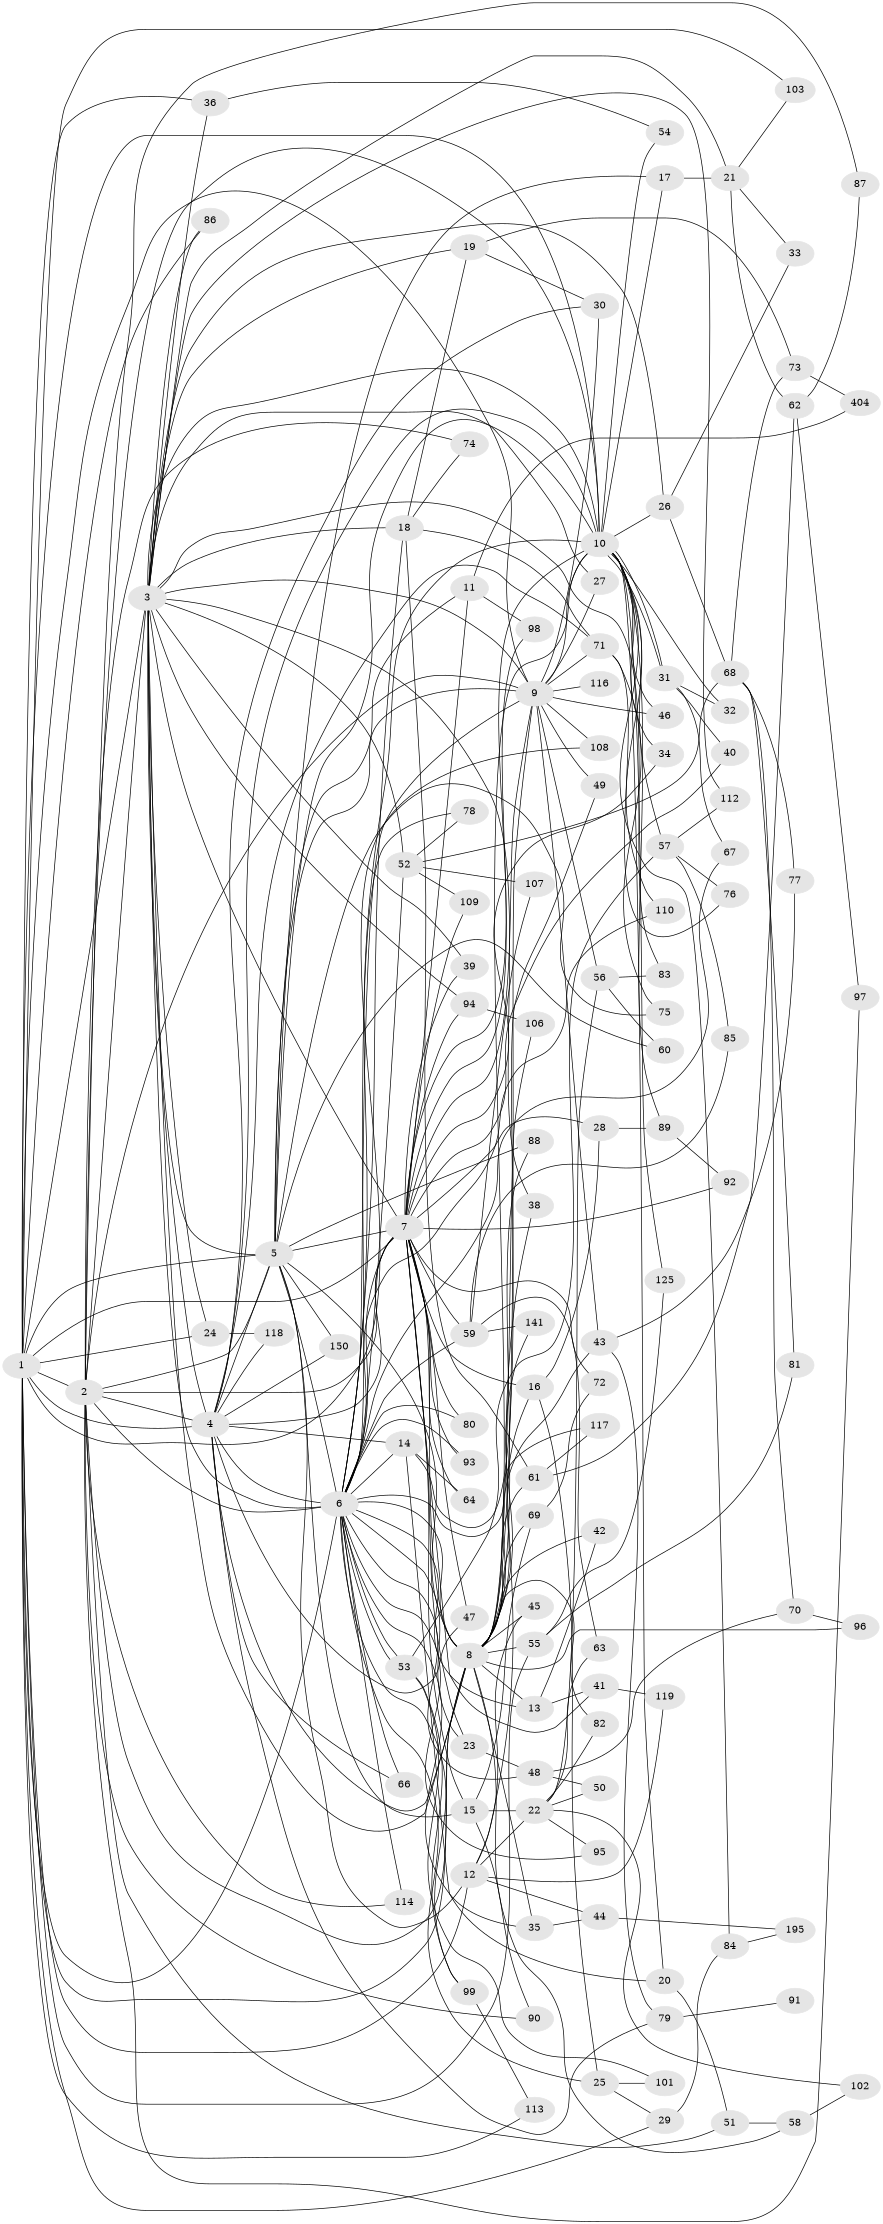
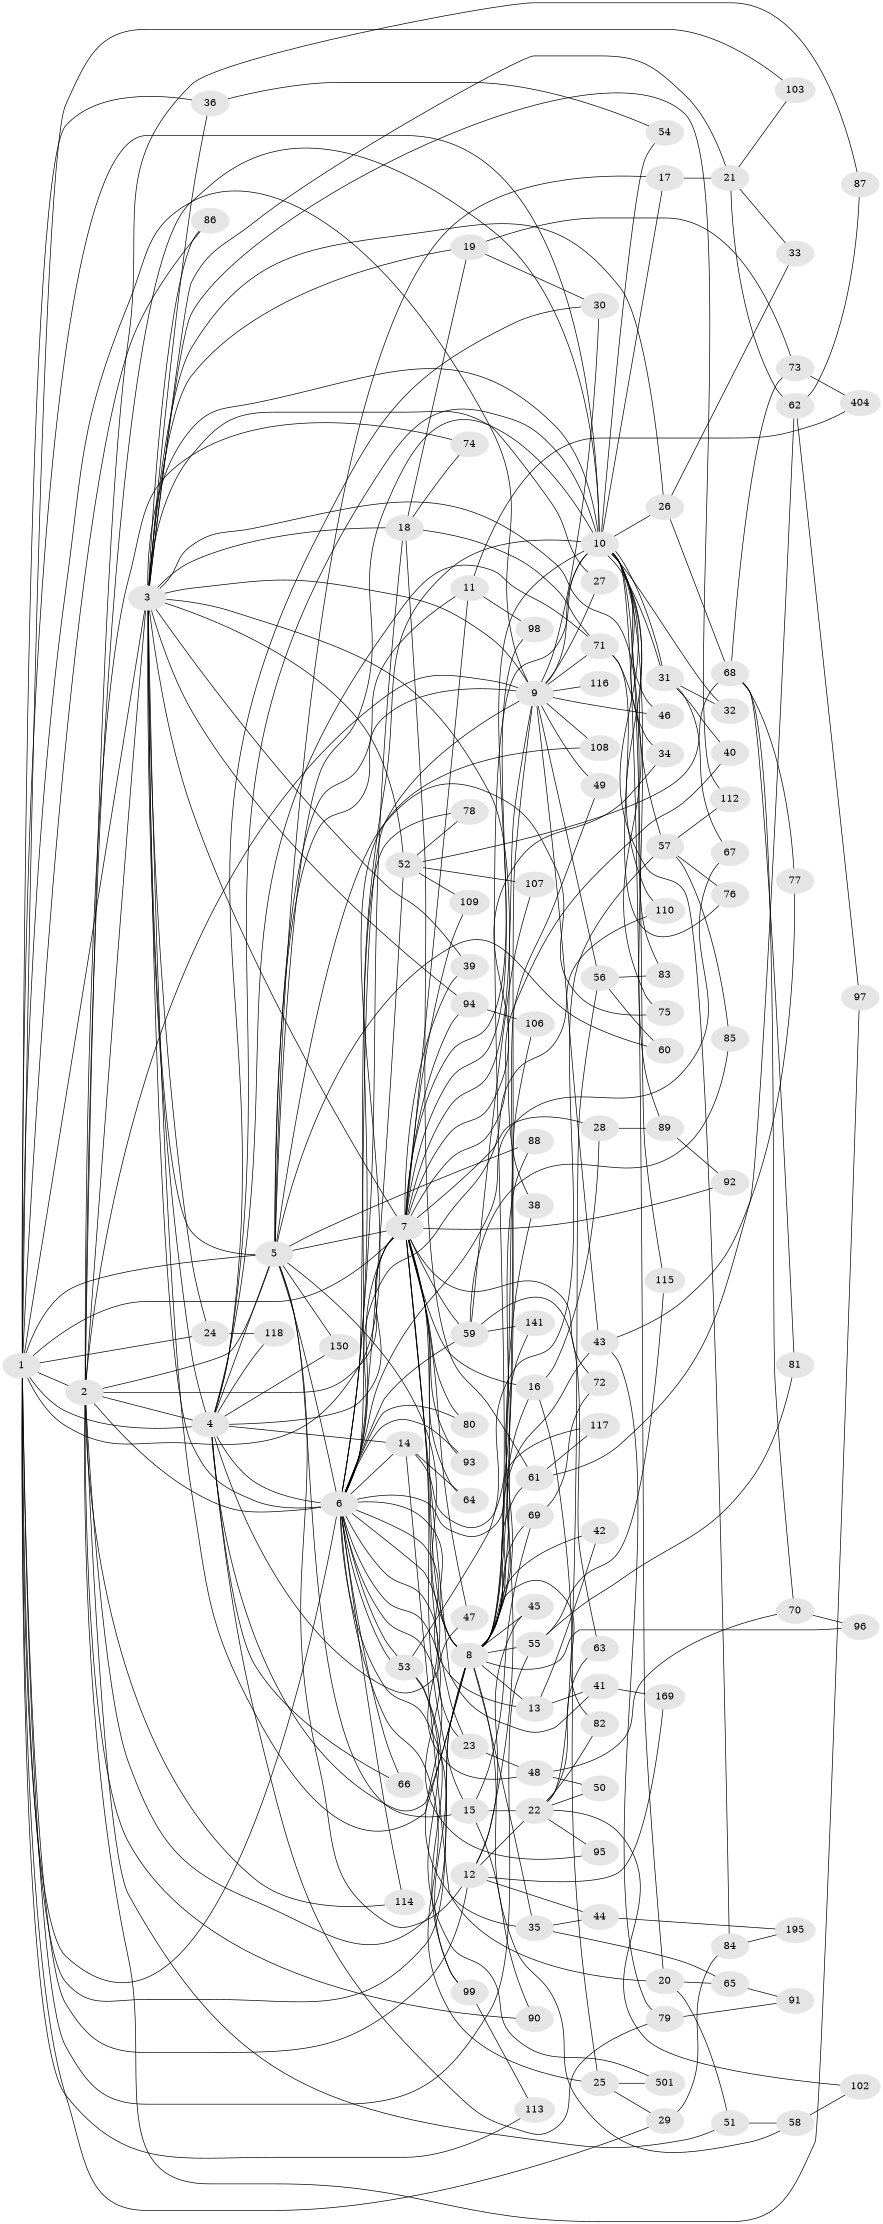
(665, 1281) -> (665, 1281)
(665, 1697) -> (665, 1697)
none -> (730, 1984)
(665, 2083) -> (665, 2083)
